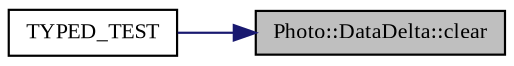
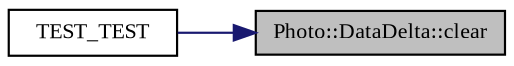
(93, 33) -> (93, 33)
